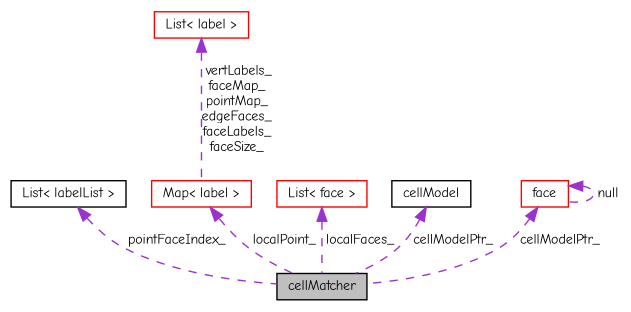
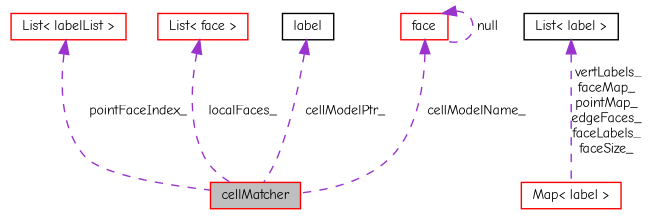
(201, 25) -> (571, 27)
(69, 194) -> (69, 27)
(431, 194) -> (308, 27)
(558, 240) -> (475, 111)
(252, 251) -> none
(322, 287) -> (255, 196)
